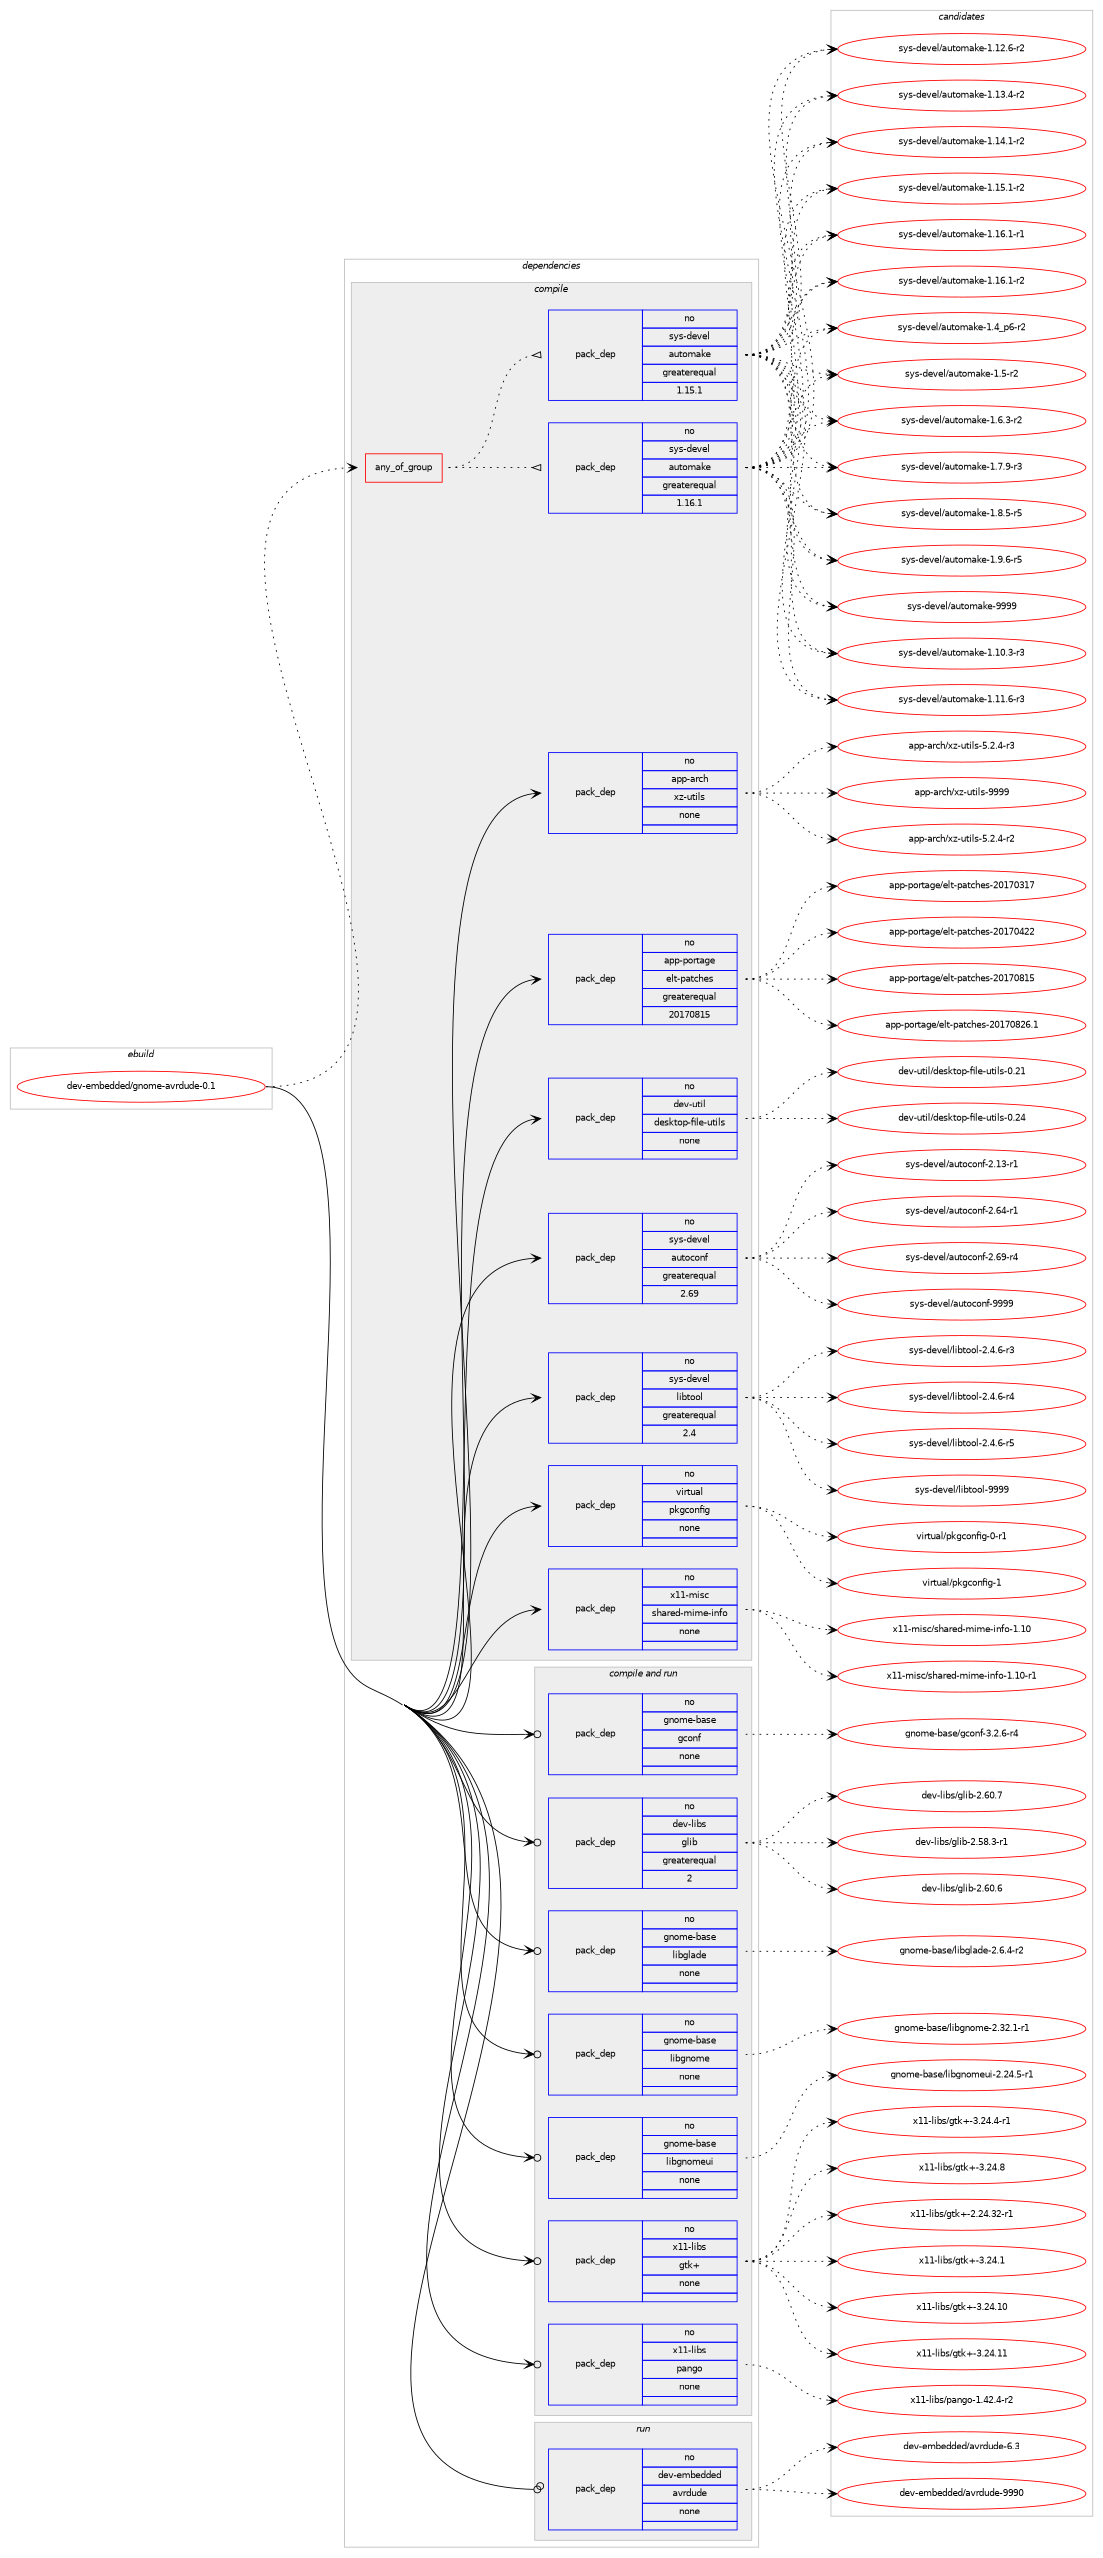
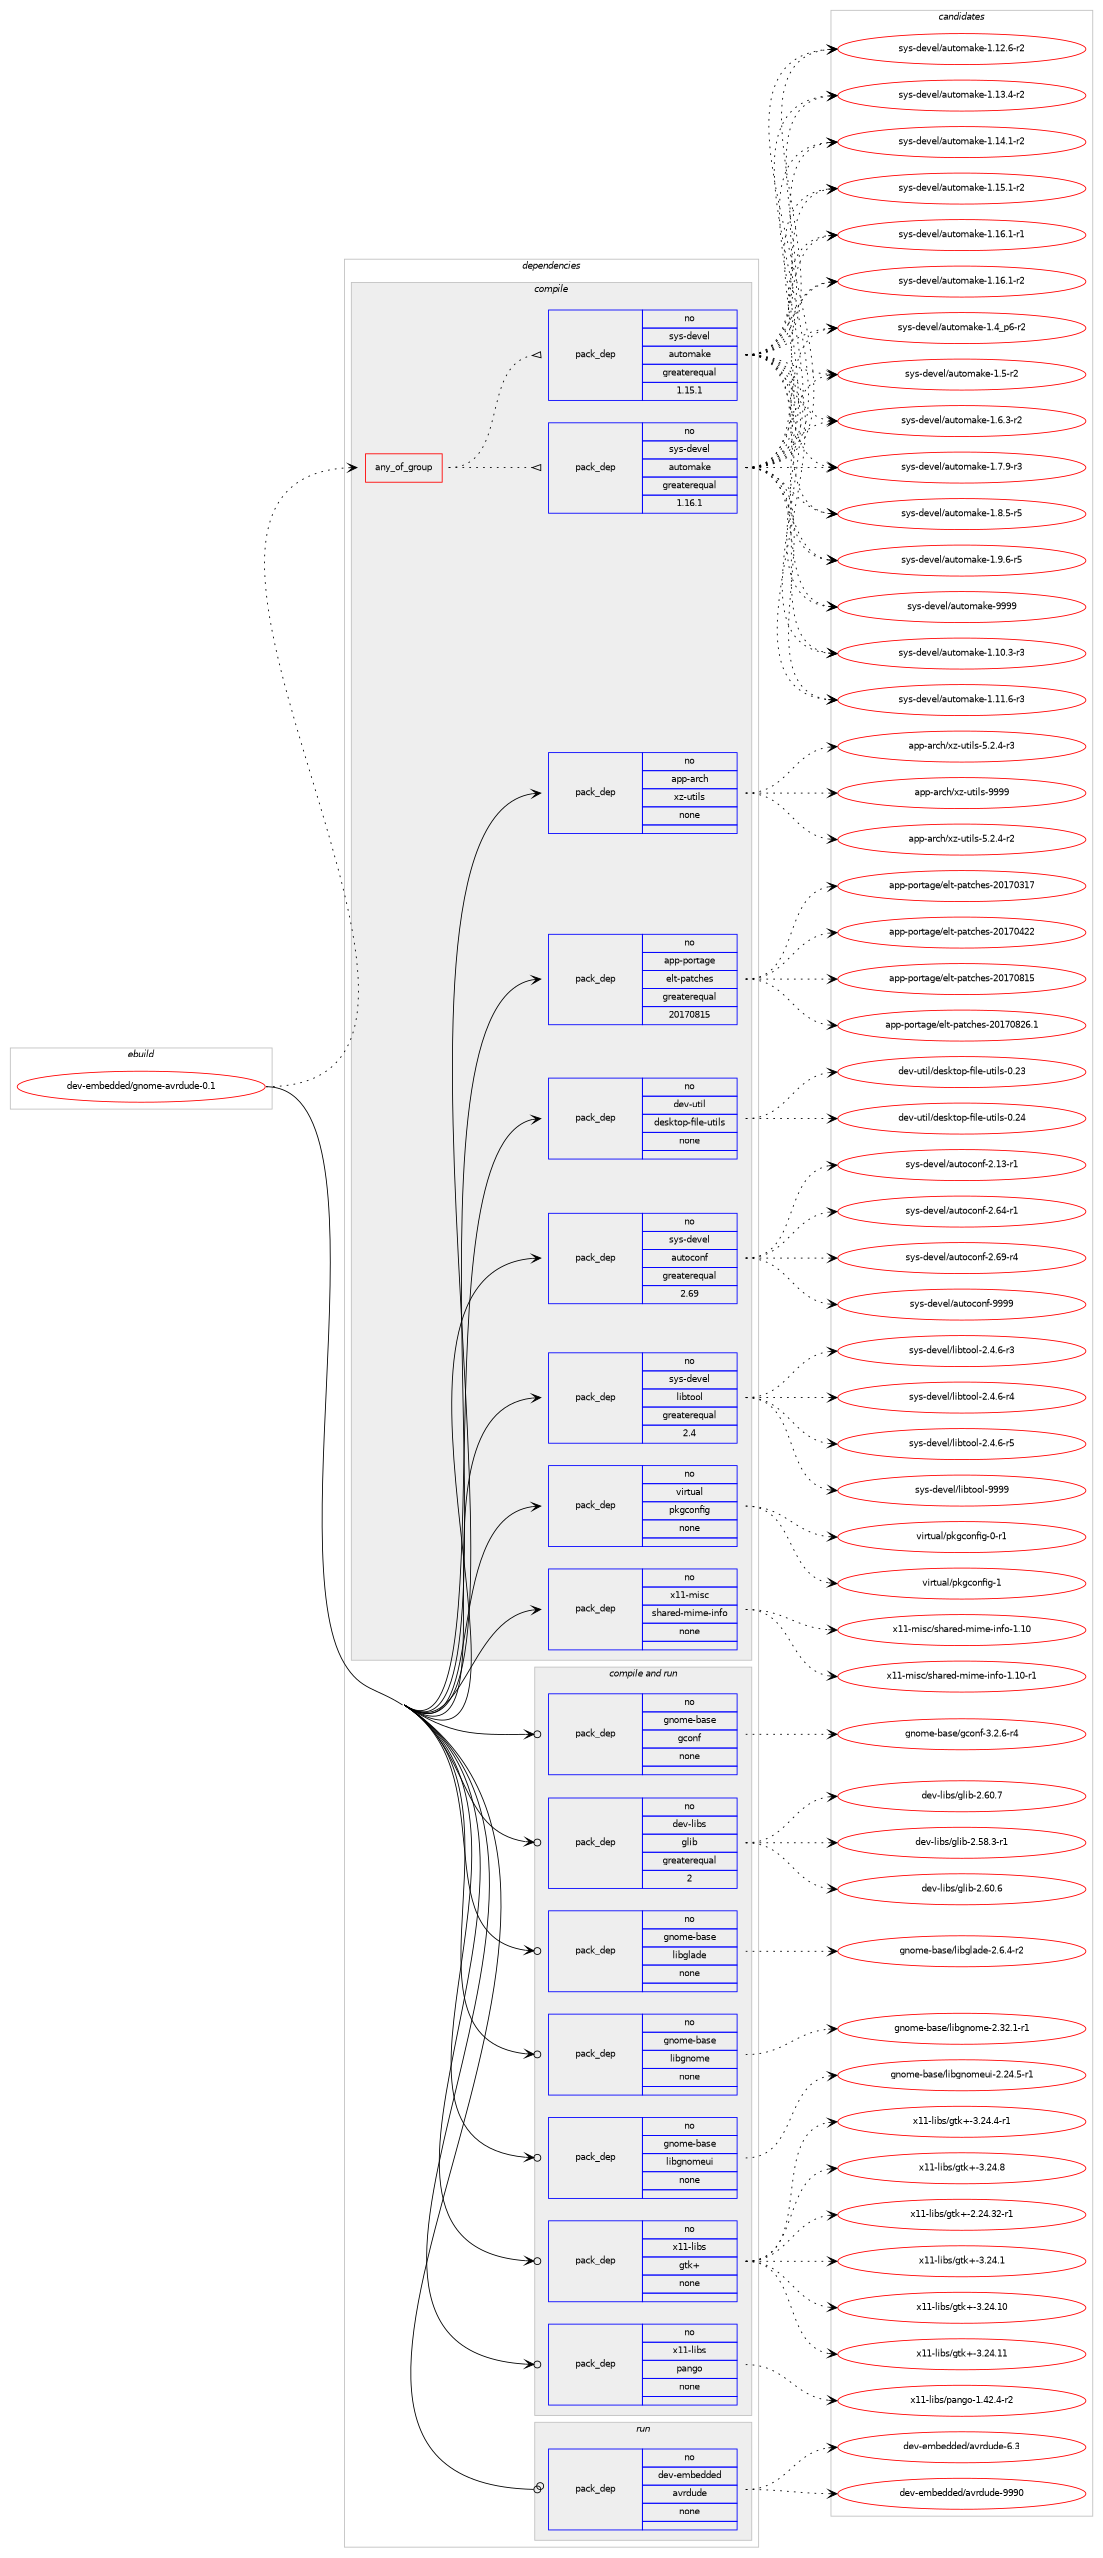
(962, 1072) -> (962, 1072)
